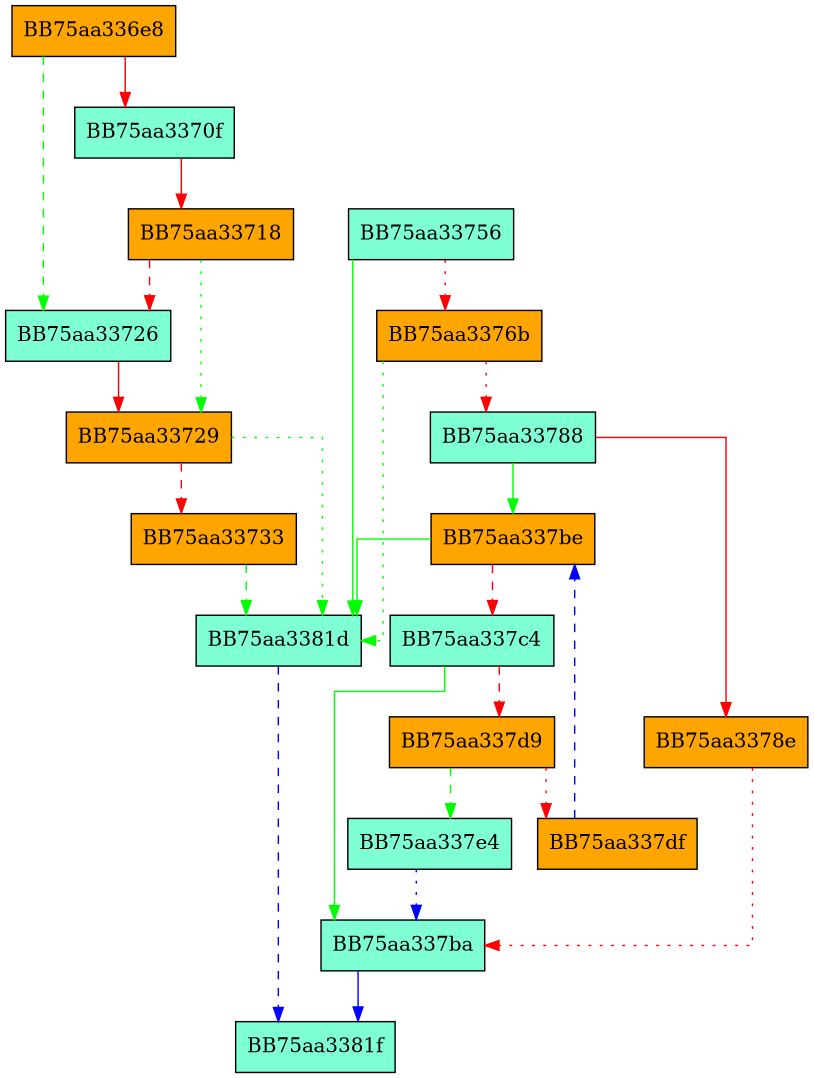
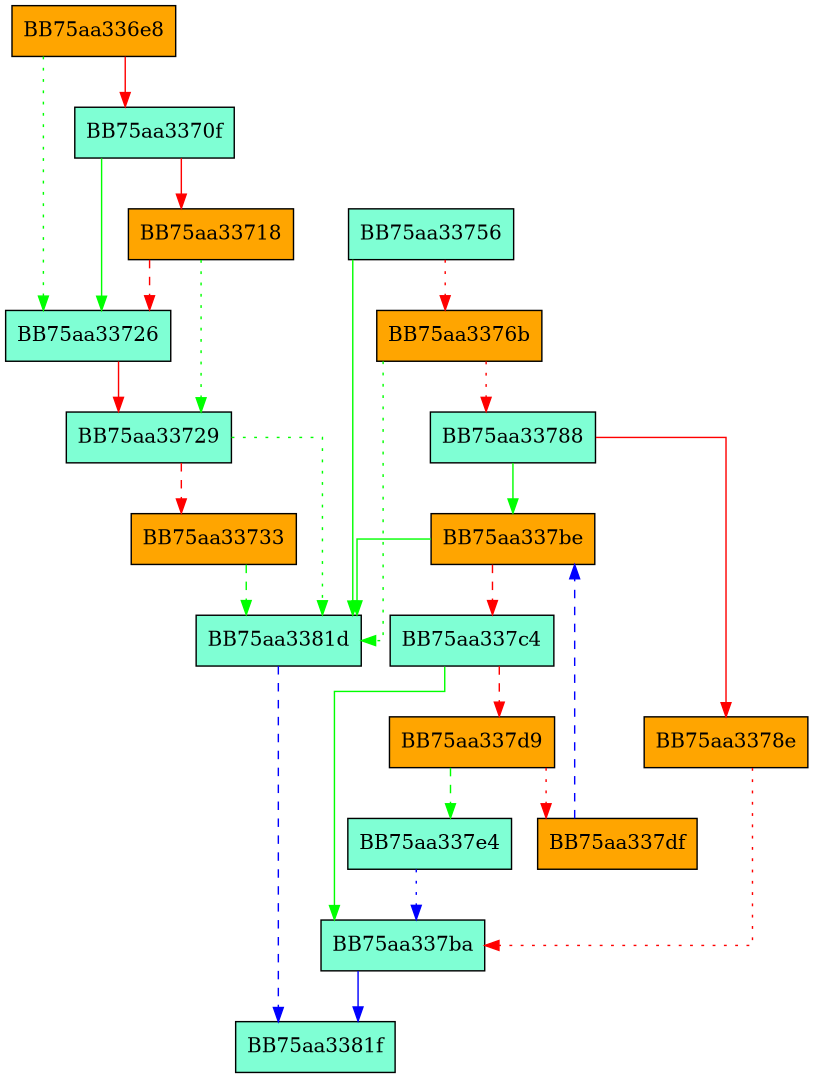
(43, 176) -> (43, 176)
none -> (102, 227)
(149, 437) -> (149, 437)
